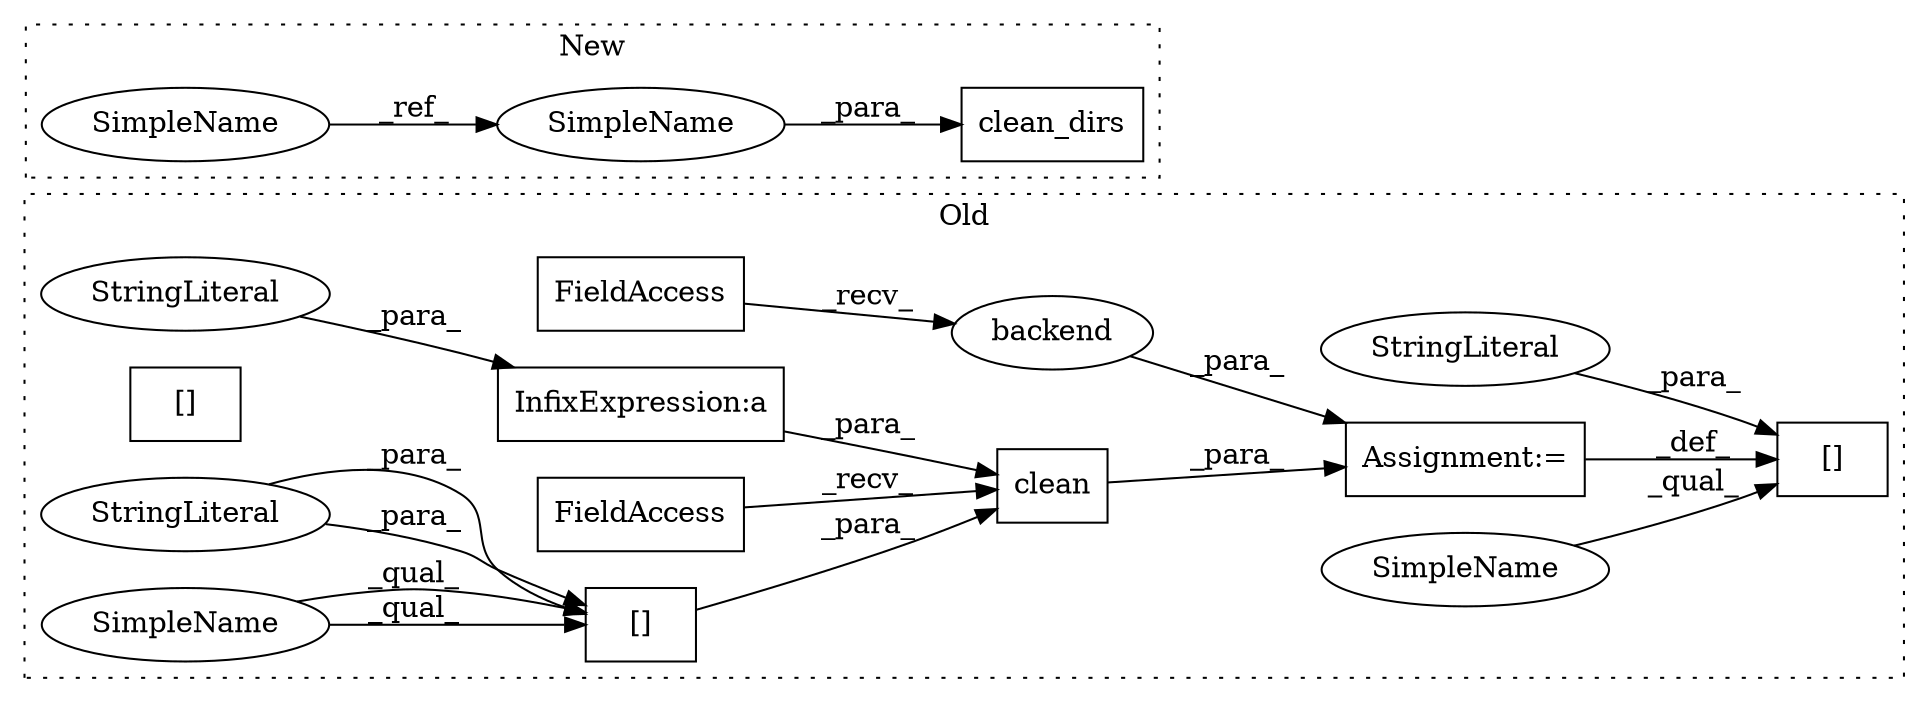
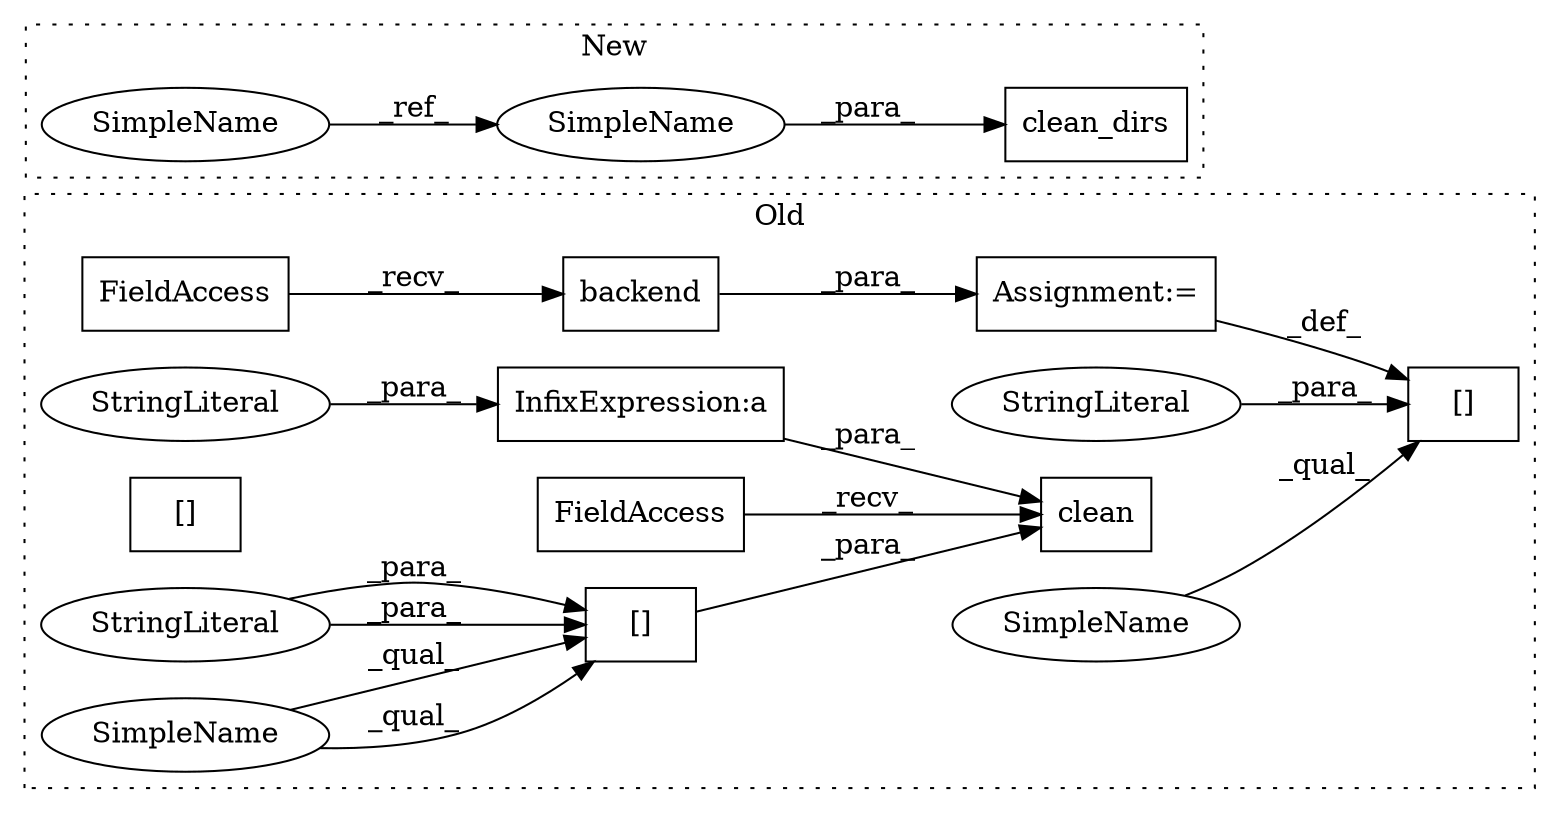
(1052, 333) -> (641, 294)
(1216, 475) -> none
